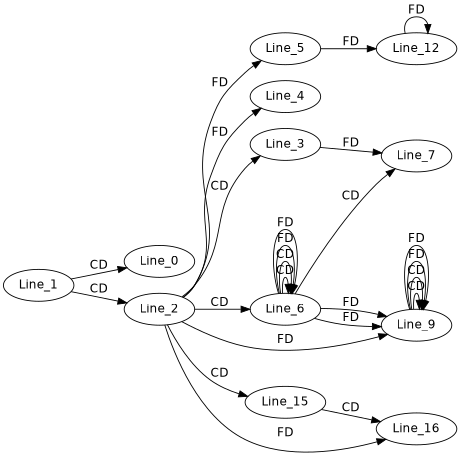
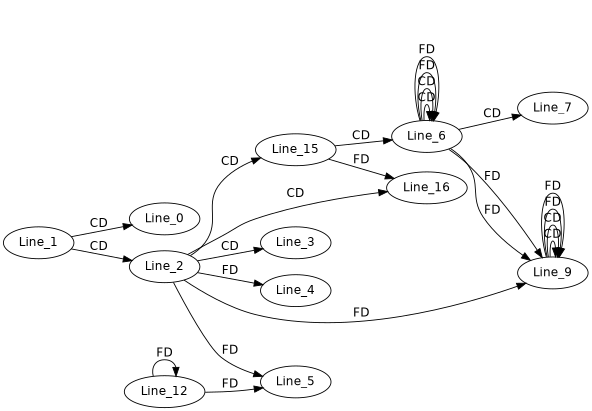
(344, 49) -> (230, 391)
(346, 150) -> none
(218, 309) -> (359, 143)
(351, 408) -> (361, 160)
(285, 433) -> (296, 194)
